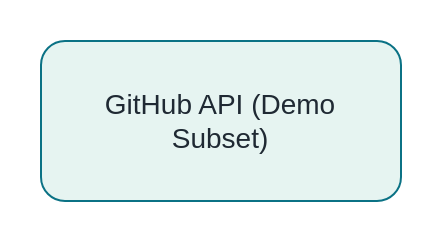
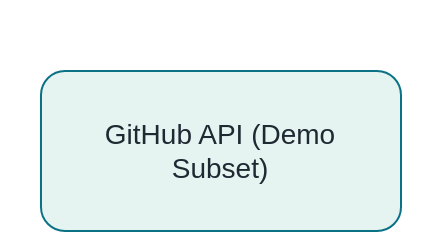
(221, 121) -> (221, 151)
